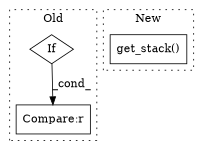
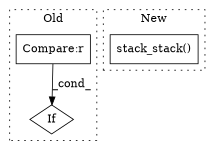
(148, 49) -> (154, 49)
(52, 80) -> (53, 80)
